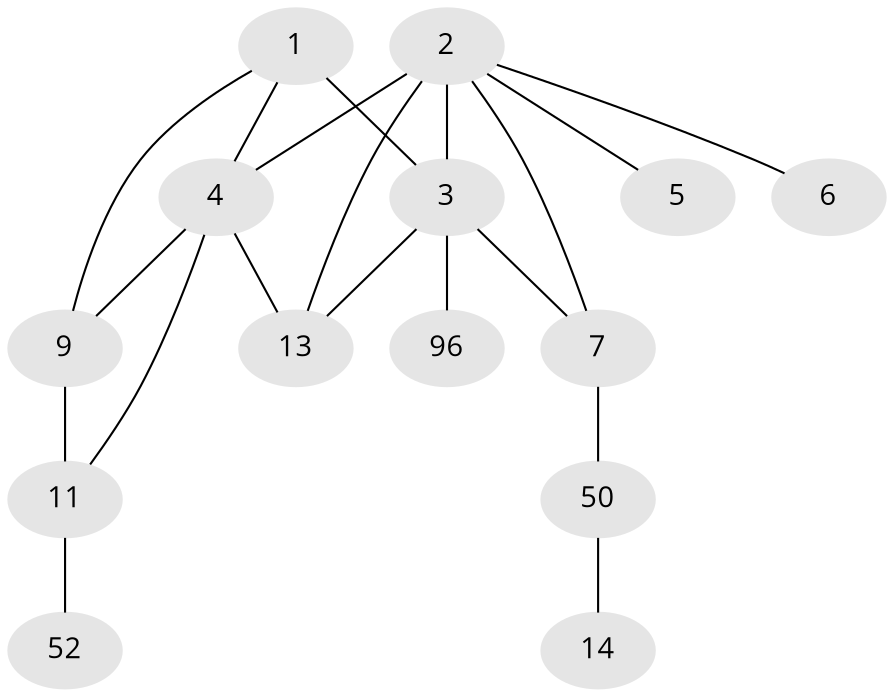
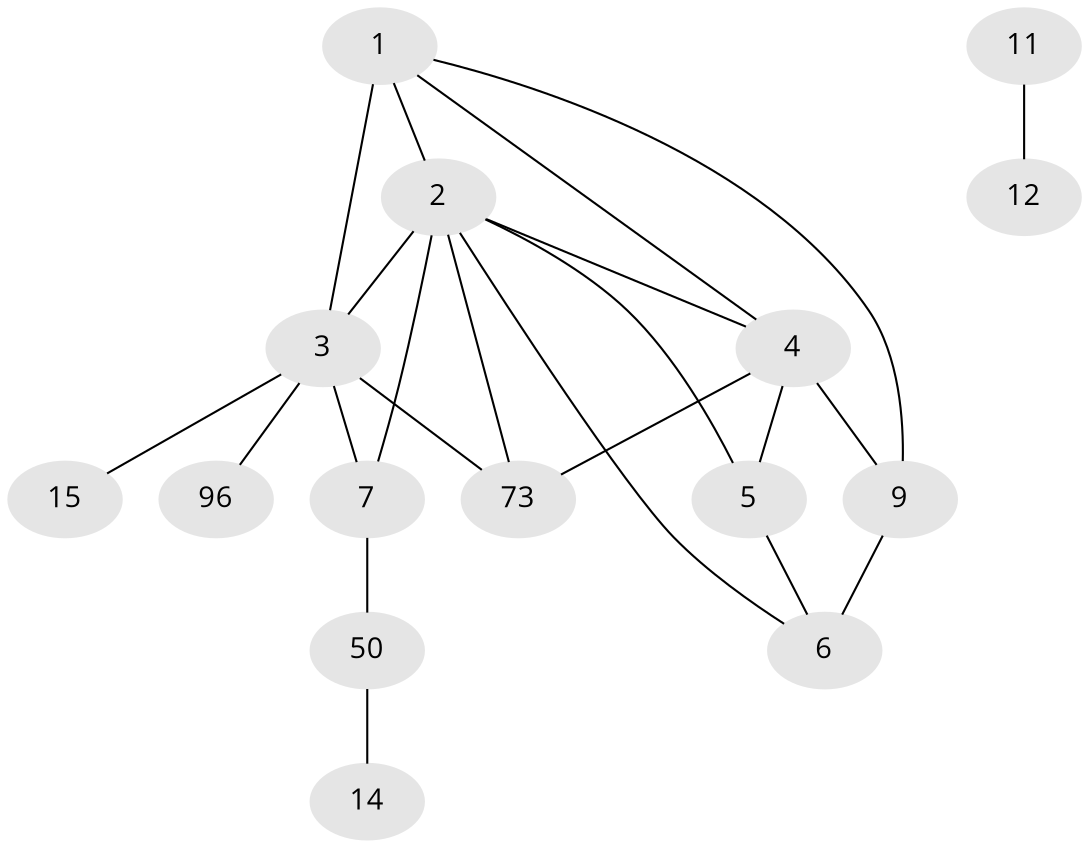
none -> (409, 122)
(296, 348) -> (518, 499)
(156, 354) -> (771, 424)
(65, 424) -> (862, 575)
none -> (65, 499)
none -> (787, 575)
(65, 651) -> (1024, 197)
